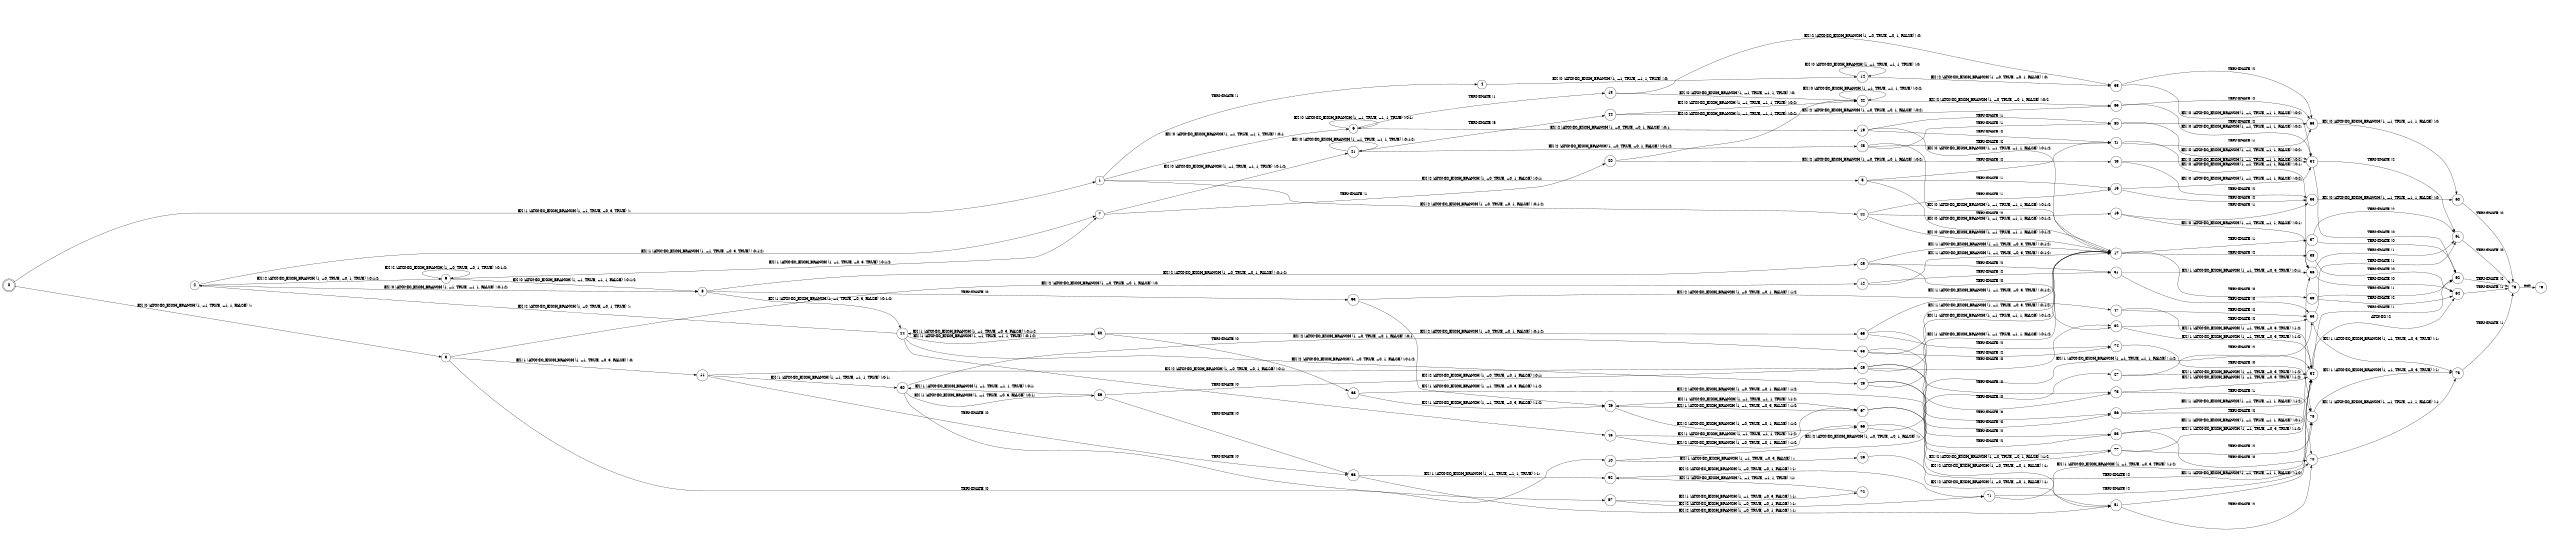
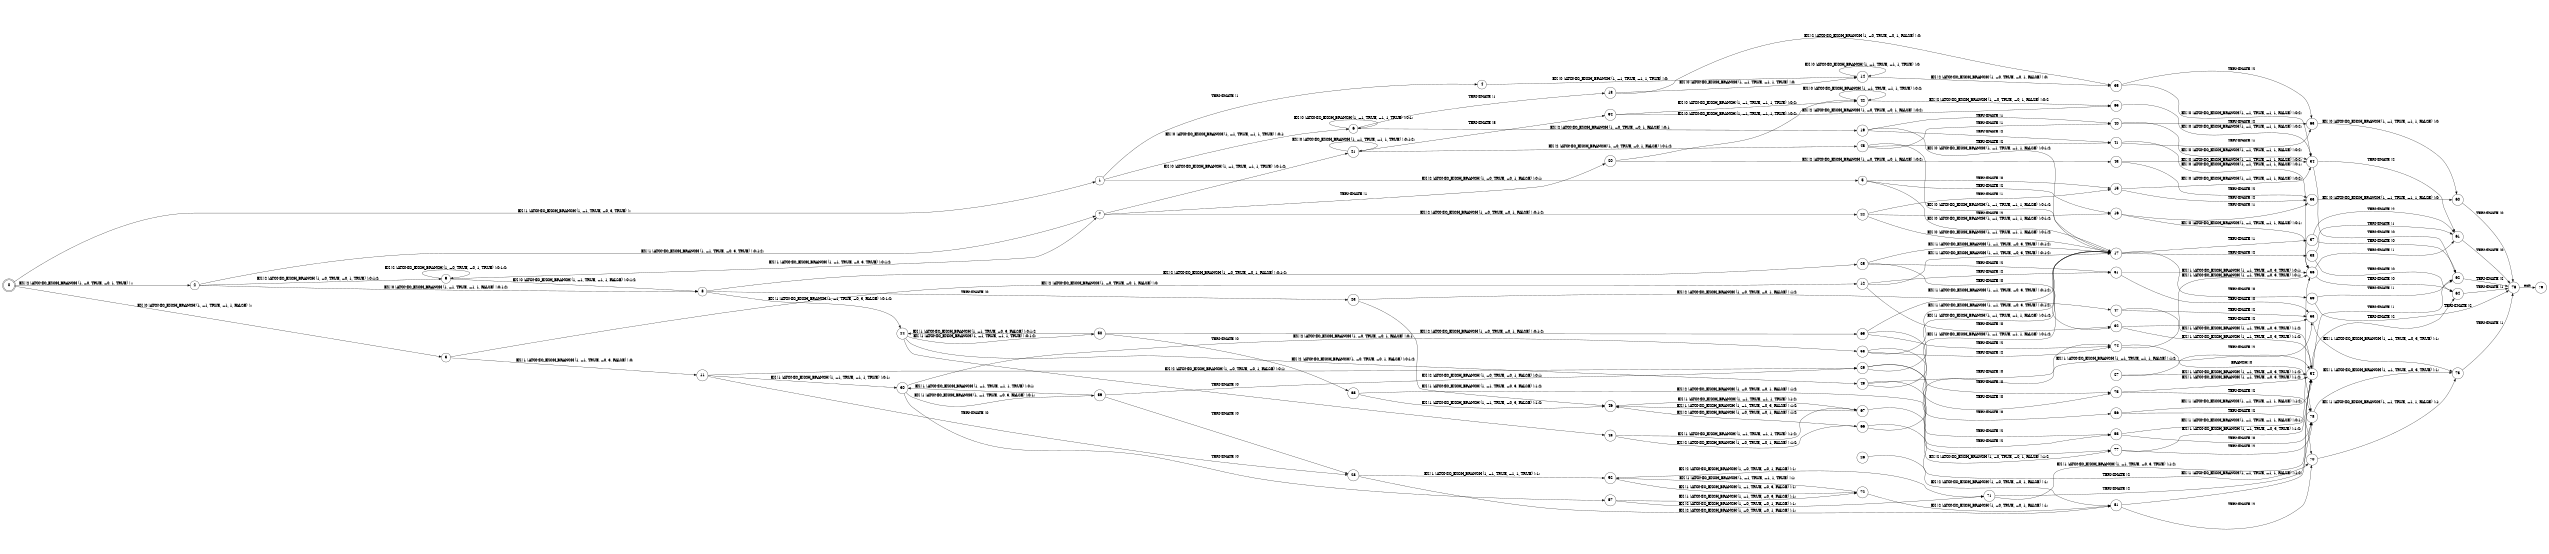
(1735, 97) -> (1735, 88)
(2217, 101) -> none
(1610, 115) -> (1610, 115)
(2116, 124) -> (2116, 124)
(1991, 170) -> (1990, 189)
(1989, 178) -> (1989, 178)
(1477, 207) -> (1479, 215)
(2370, 264) -> (2375, 226)
none -> (2190, 283)
(1353, 300) -> (1353, 300)
(2384, 304) -> (2410, 318)
(549, 311) -> (101, 285)
(2381, 317) -> (2381, 317)
(2242, 363) -> (2242, 363)
(2000, 369) -> (1981, 331)
(2242, 391) -> (2242, 391)
(1973, 428) -> (1997, 378)
(1734, 431) -> (1737, 419)
(1610, 461) -> none
(2204, 466) -> (2221, 442)
(1353, 475) -> (1353, 475)
(1971, 475) -> (1987, 511)
none -> (1735, 493)
